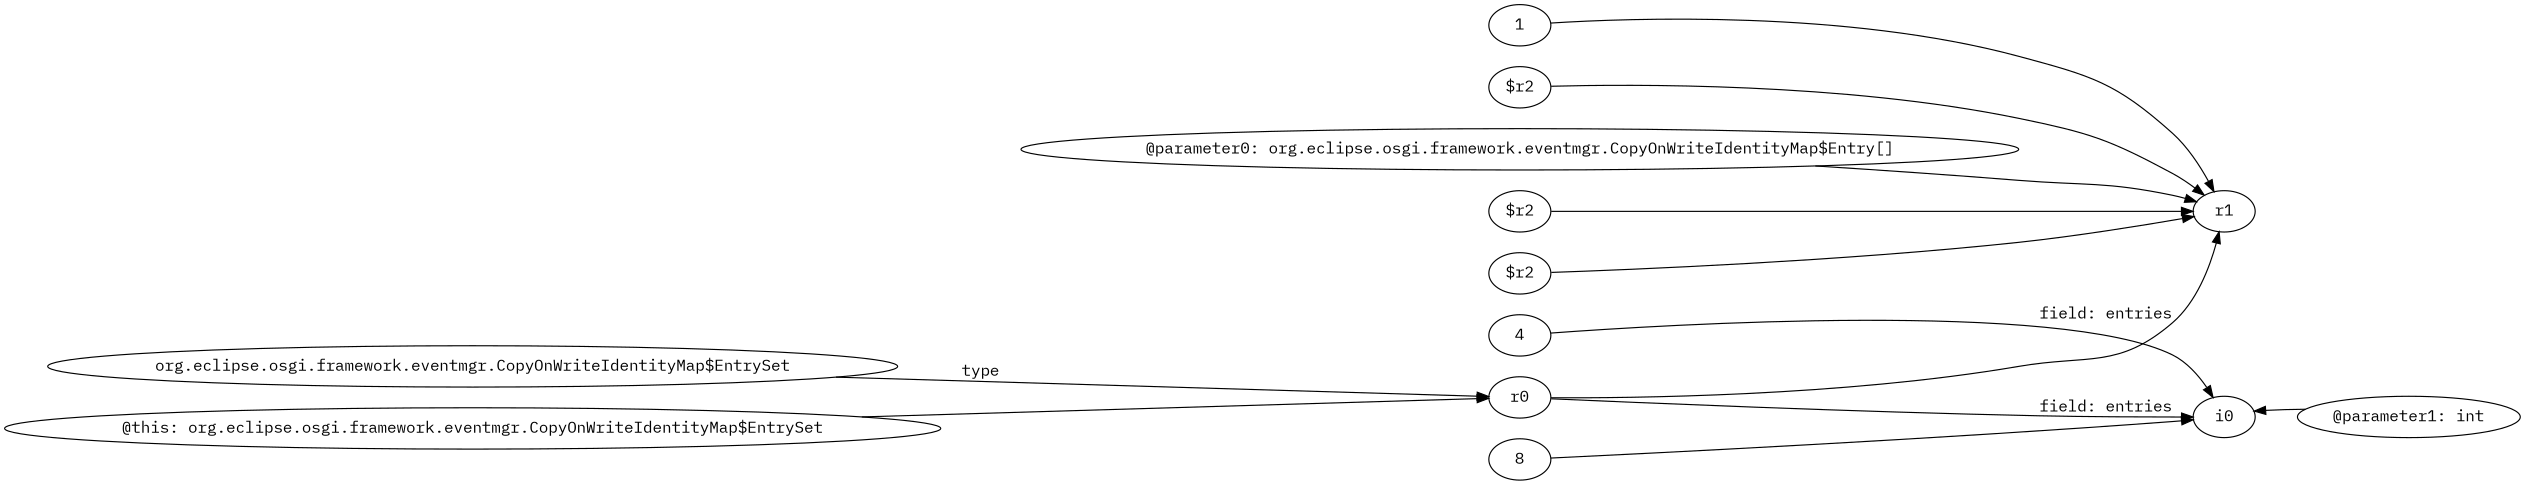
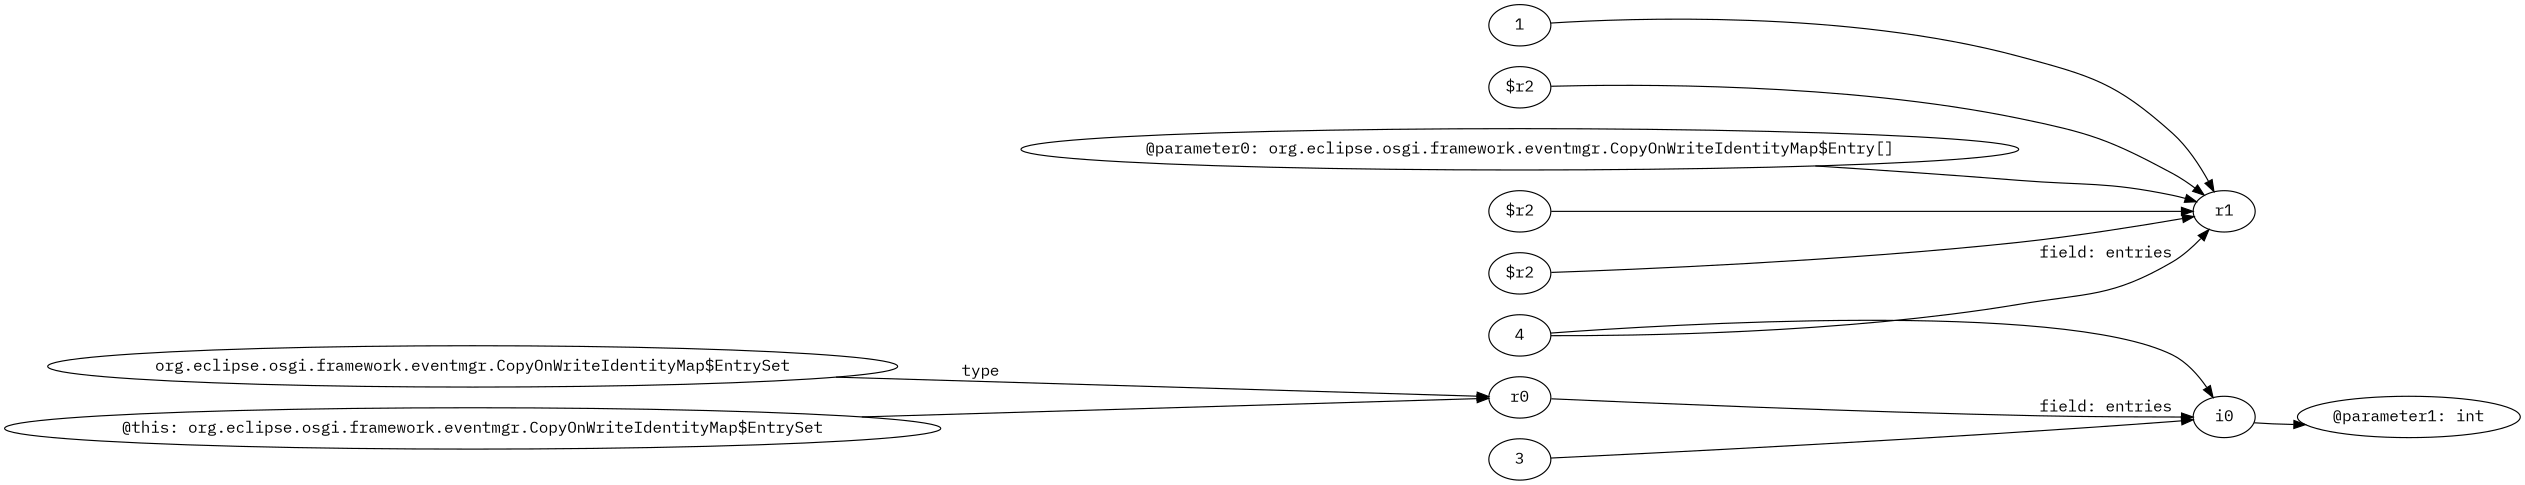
(1913, 381) -> (1950, 314)
(2286, 410) -> (2274, 424)
(1520, 459) -> (1520, 459)
